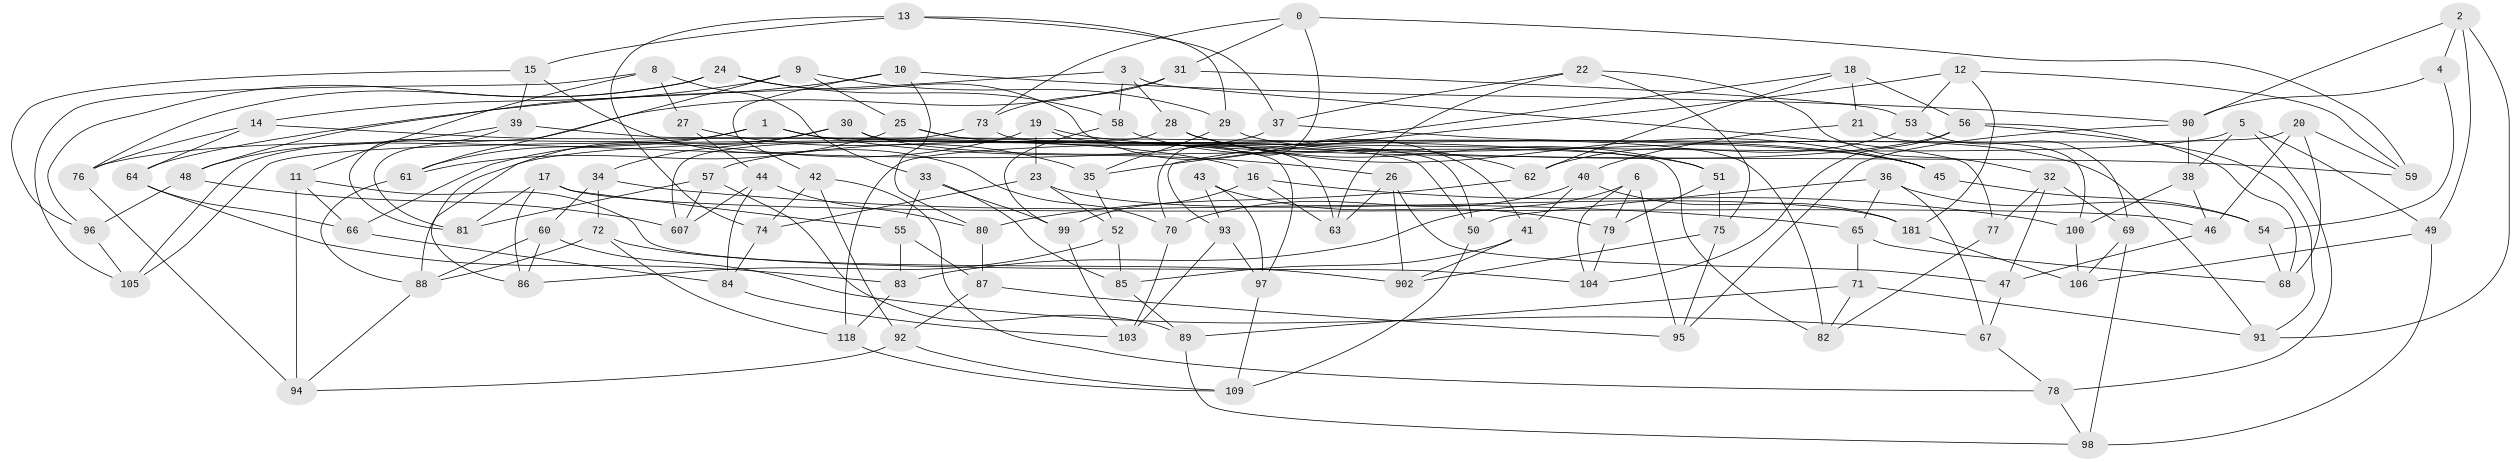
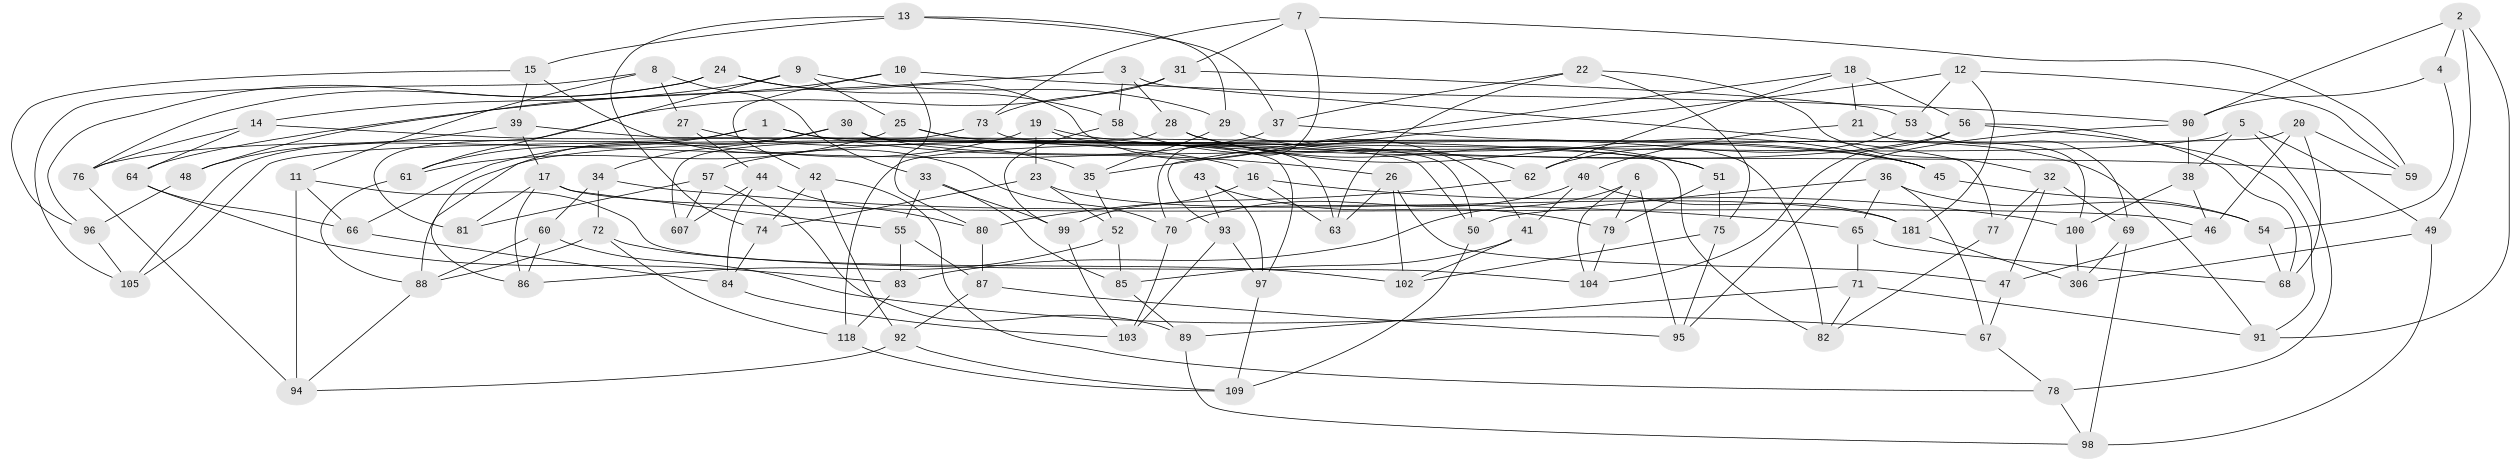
(1300, 16) -> (1300, 16)
(359, 160) -> (530, 150)
(434, 201) -> none
(1404, 284) -> (1404, 284)
(2079, 284) -> (2079, 284)
